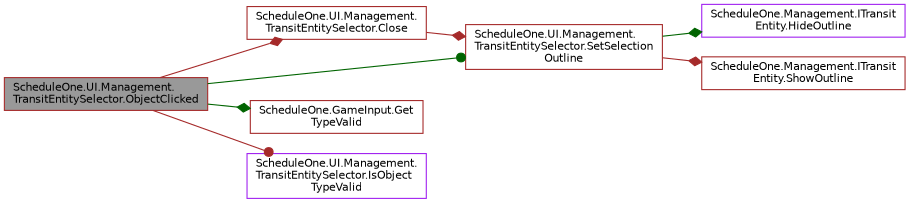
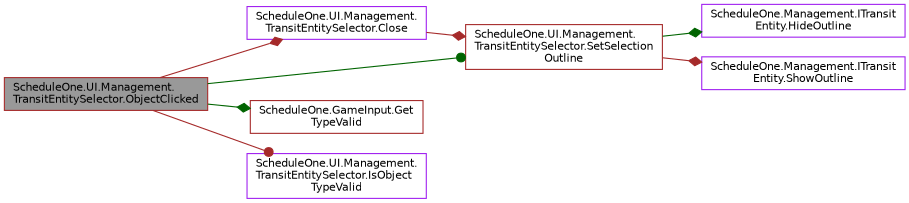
(337, 23) -> (337, 23)
(803, 73) -> (803, 73)
